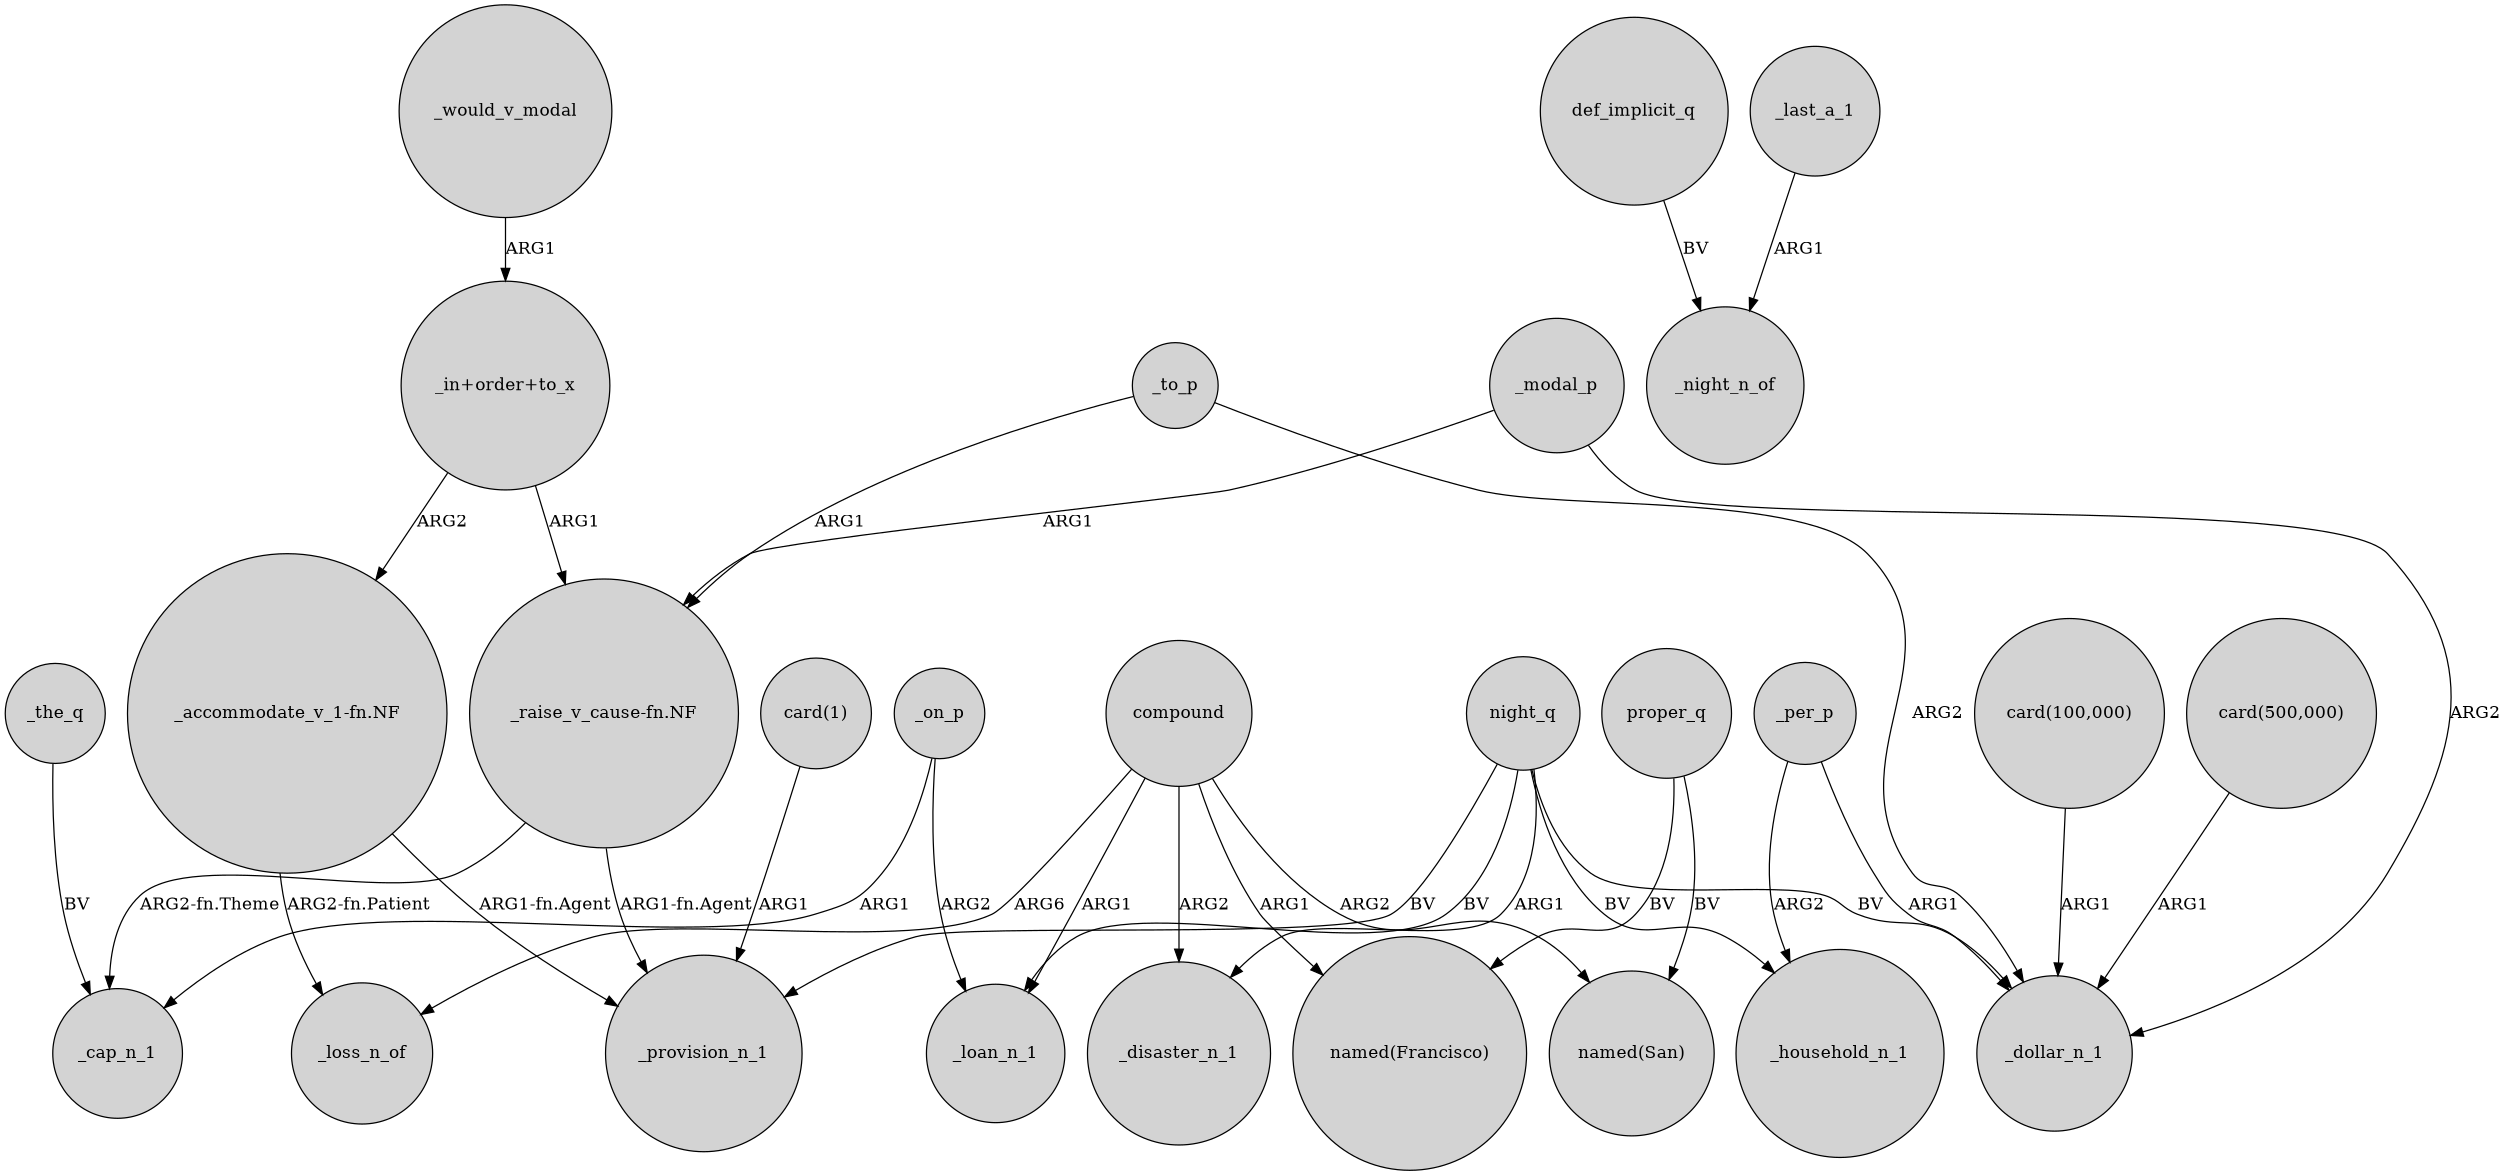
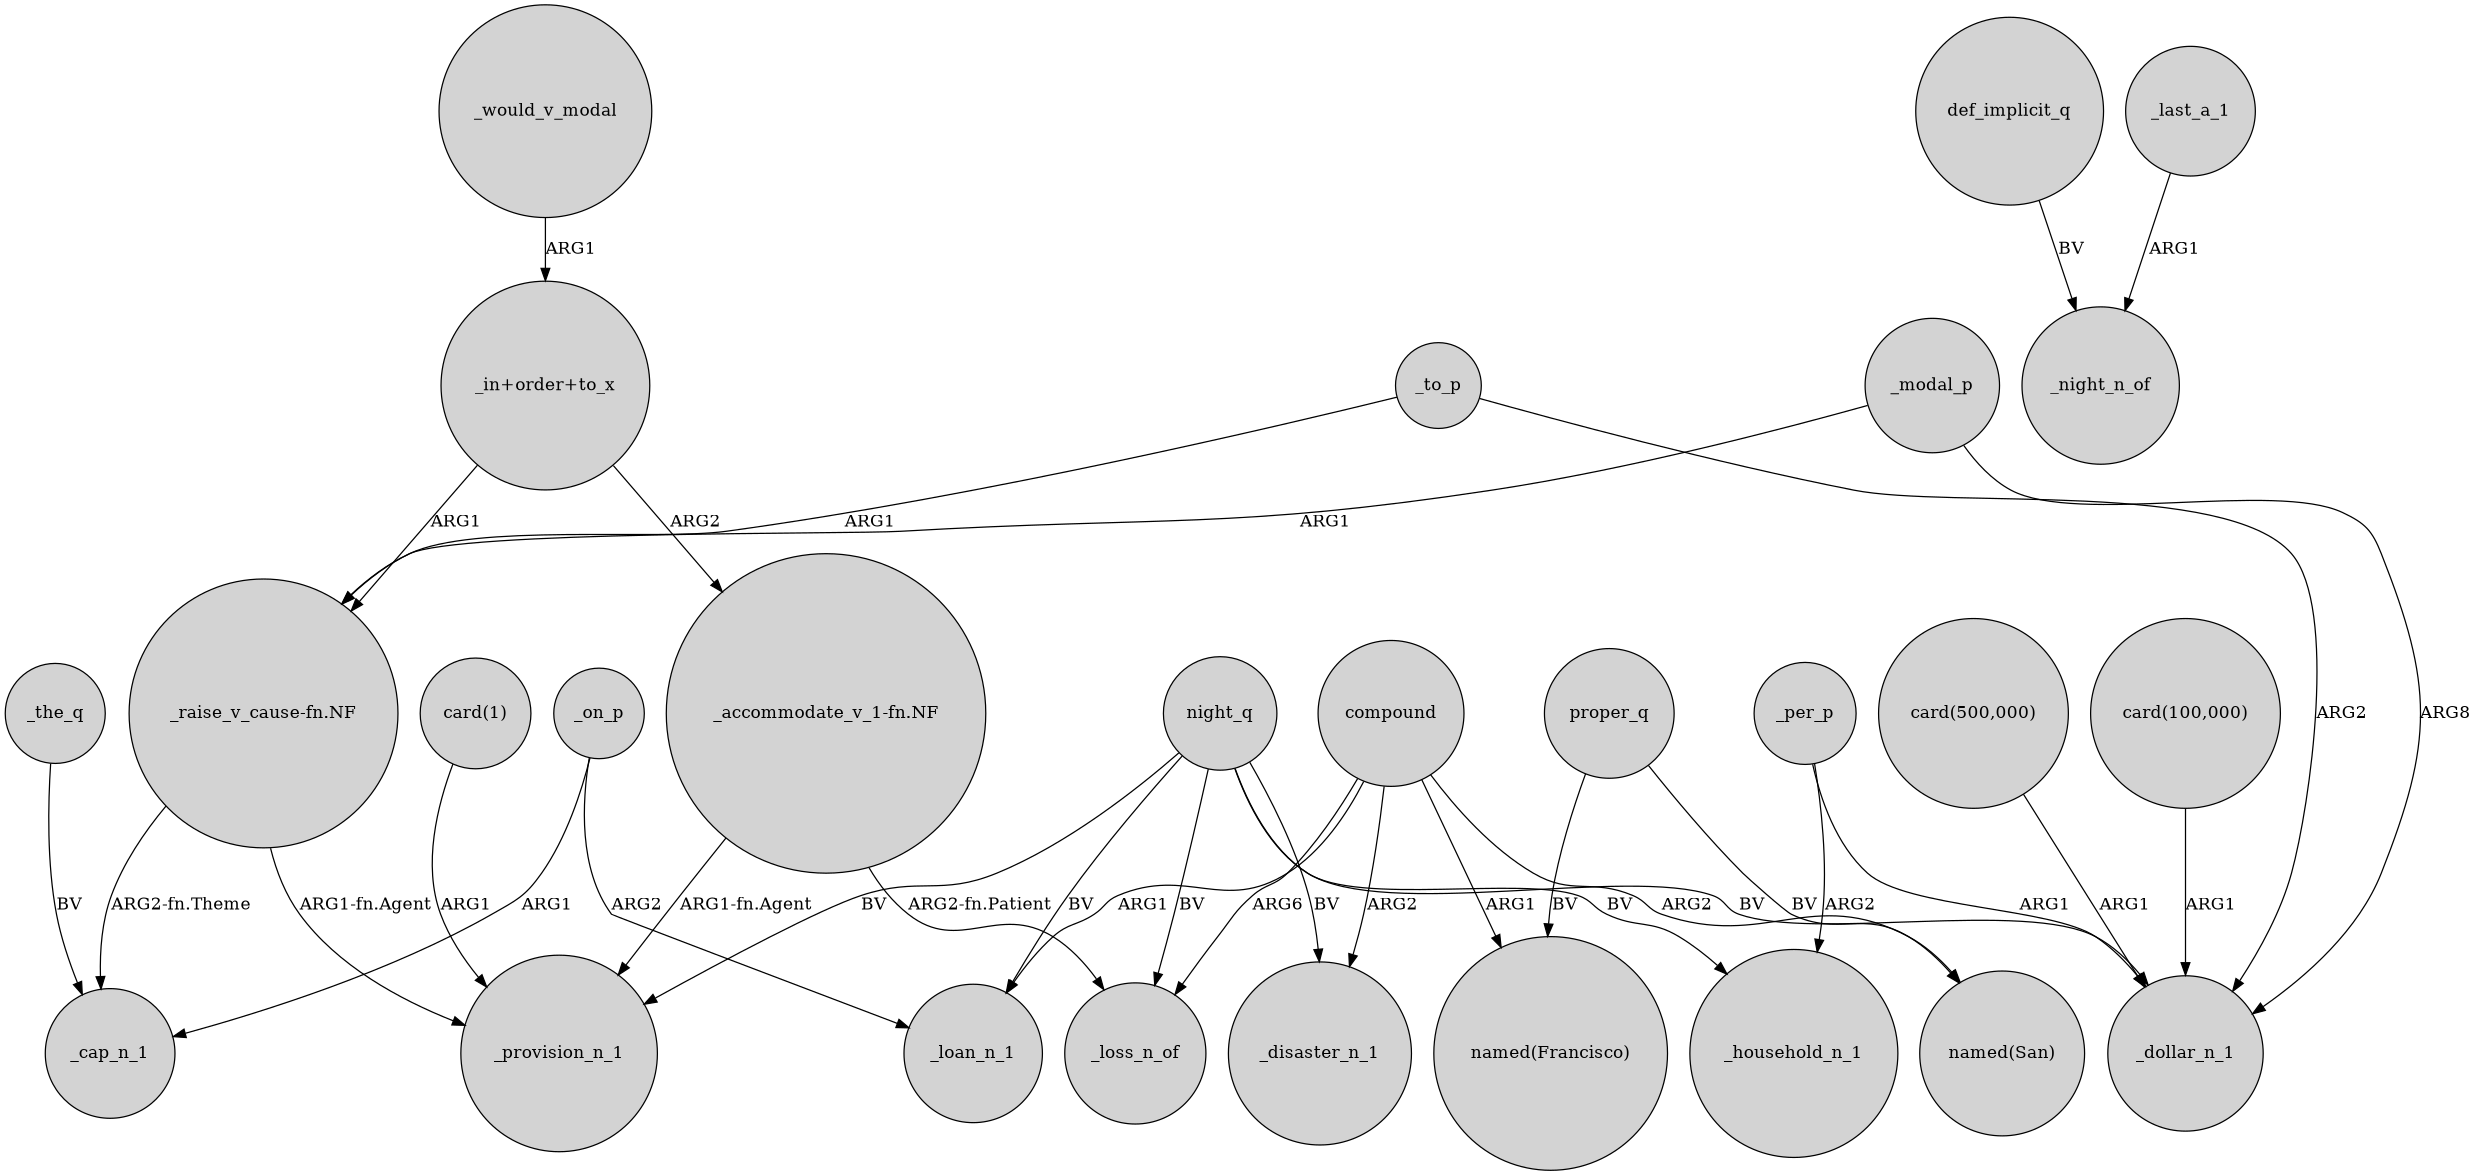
(2475, 713) -> (2446, 713)
none -> (1185, 871)
(1540, 905) -> (1327, 905)
